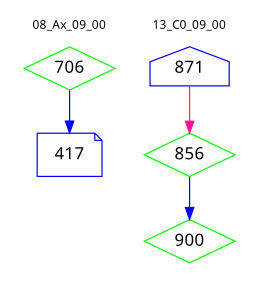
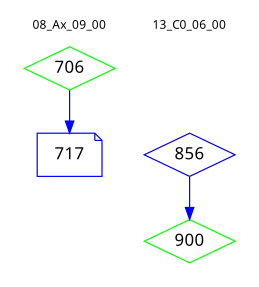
(190, 26) -> (190, 26)
(190, 68) -> none
(70, 155) -> (70, 155)
(190, 155) -> (190, 155)
